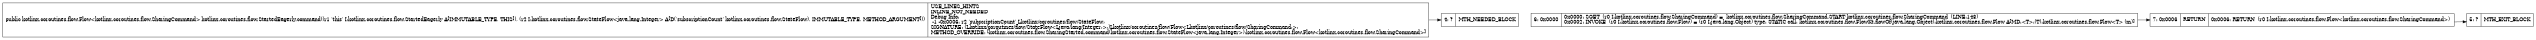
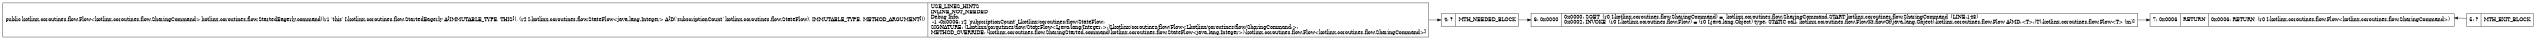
none -> (1523, 20)
(2459, 22) -> (2462, 18)
